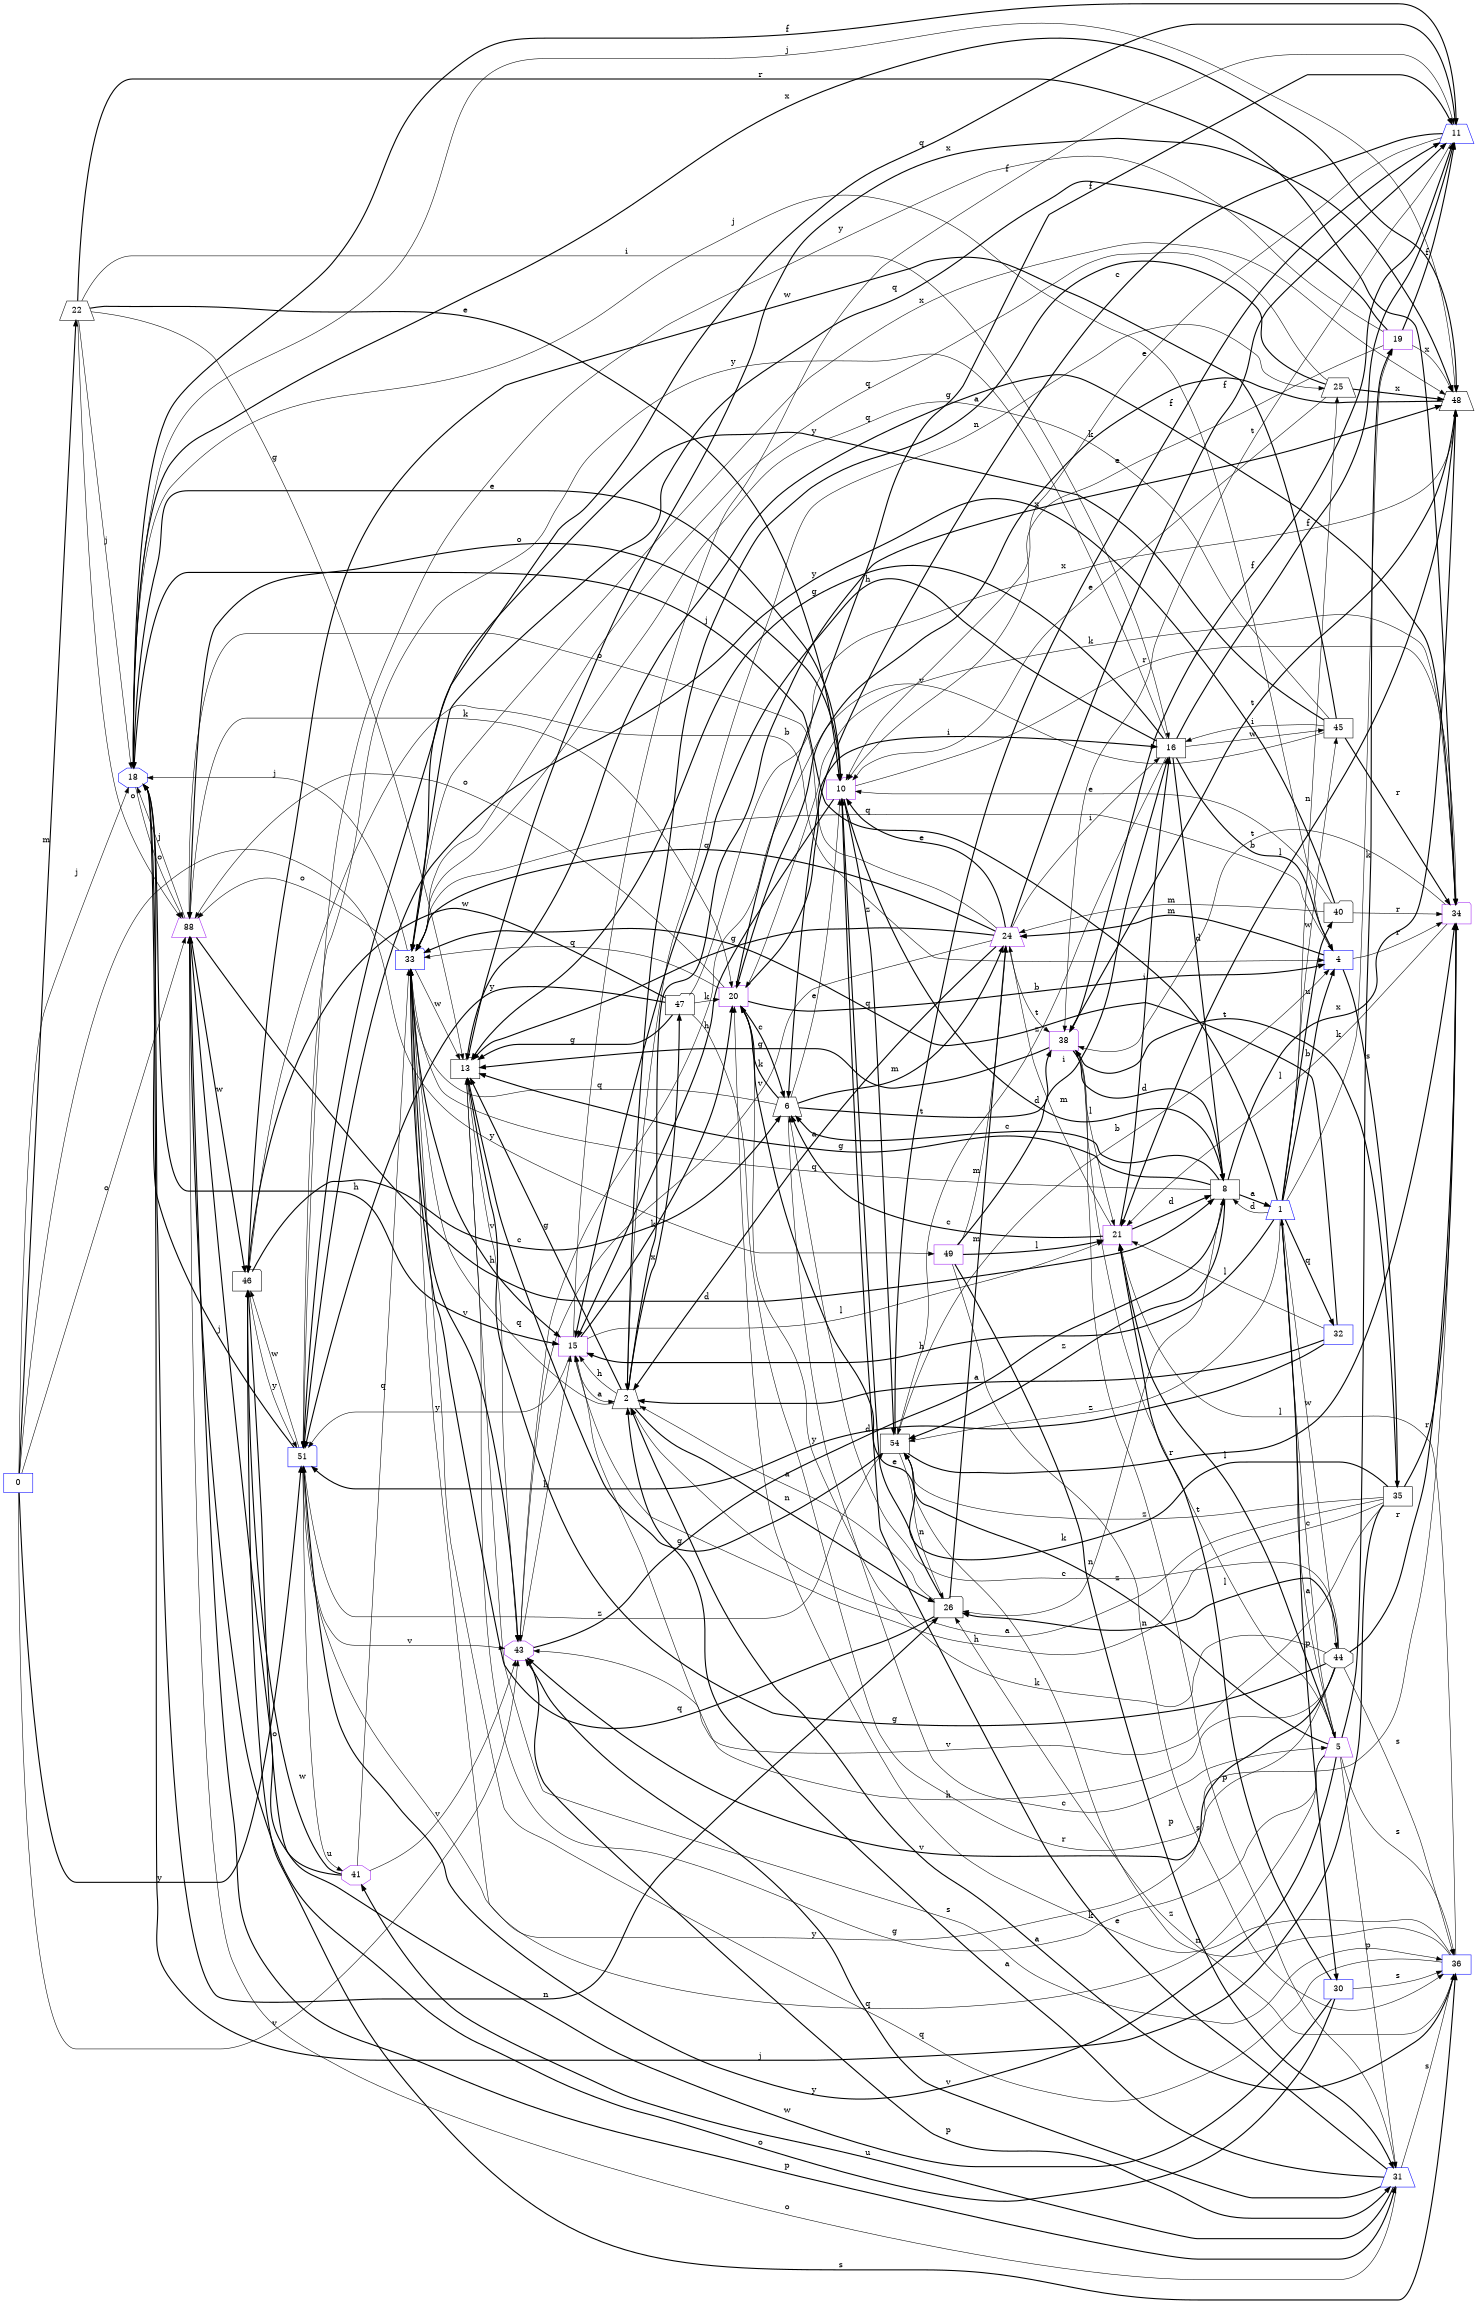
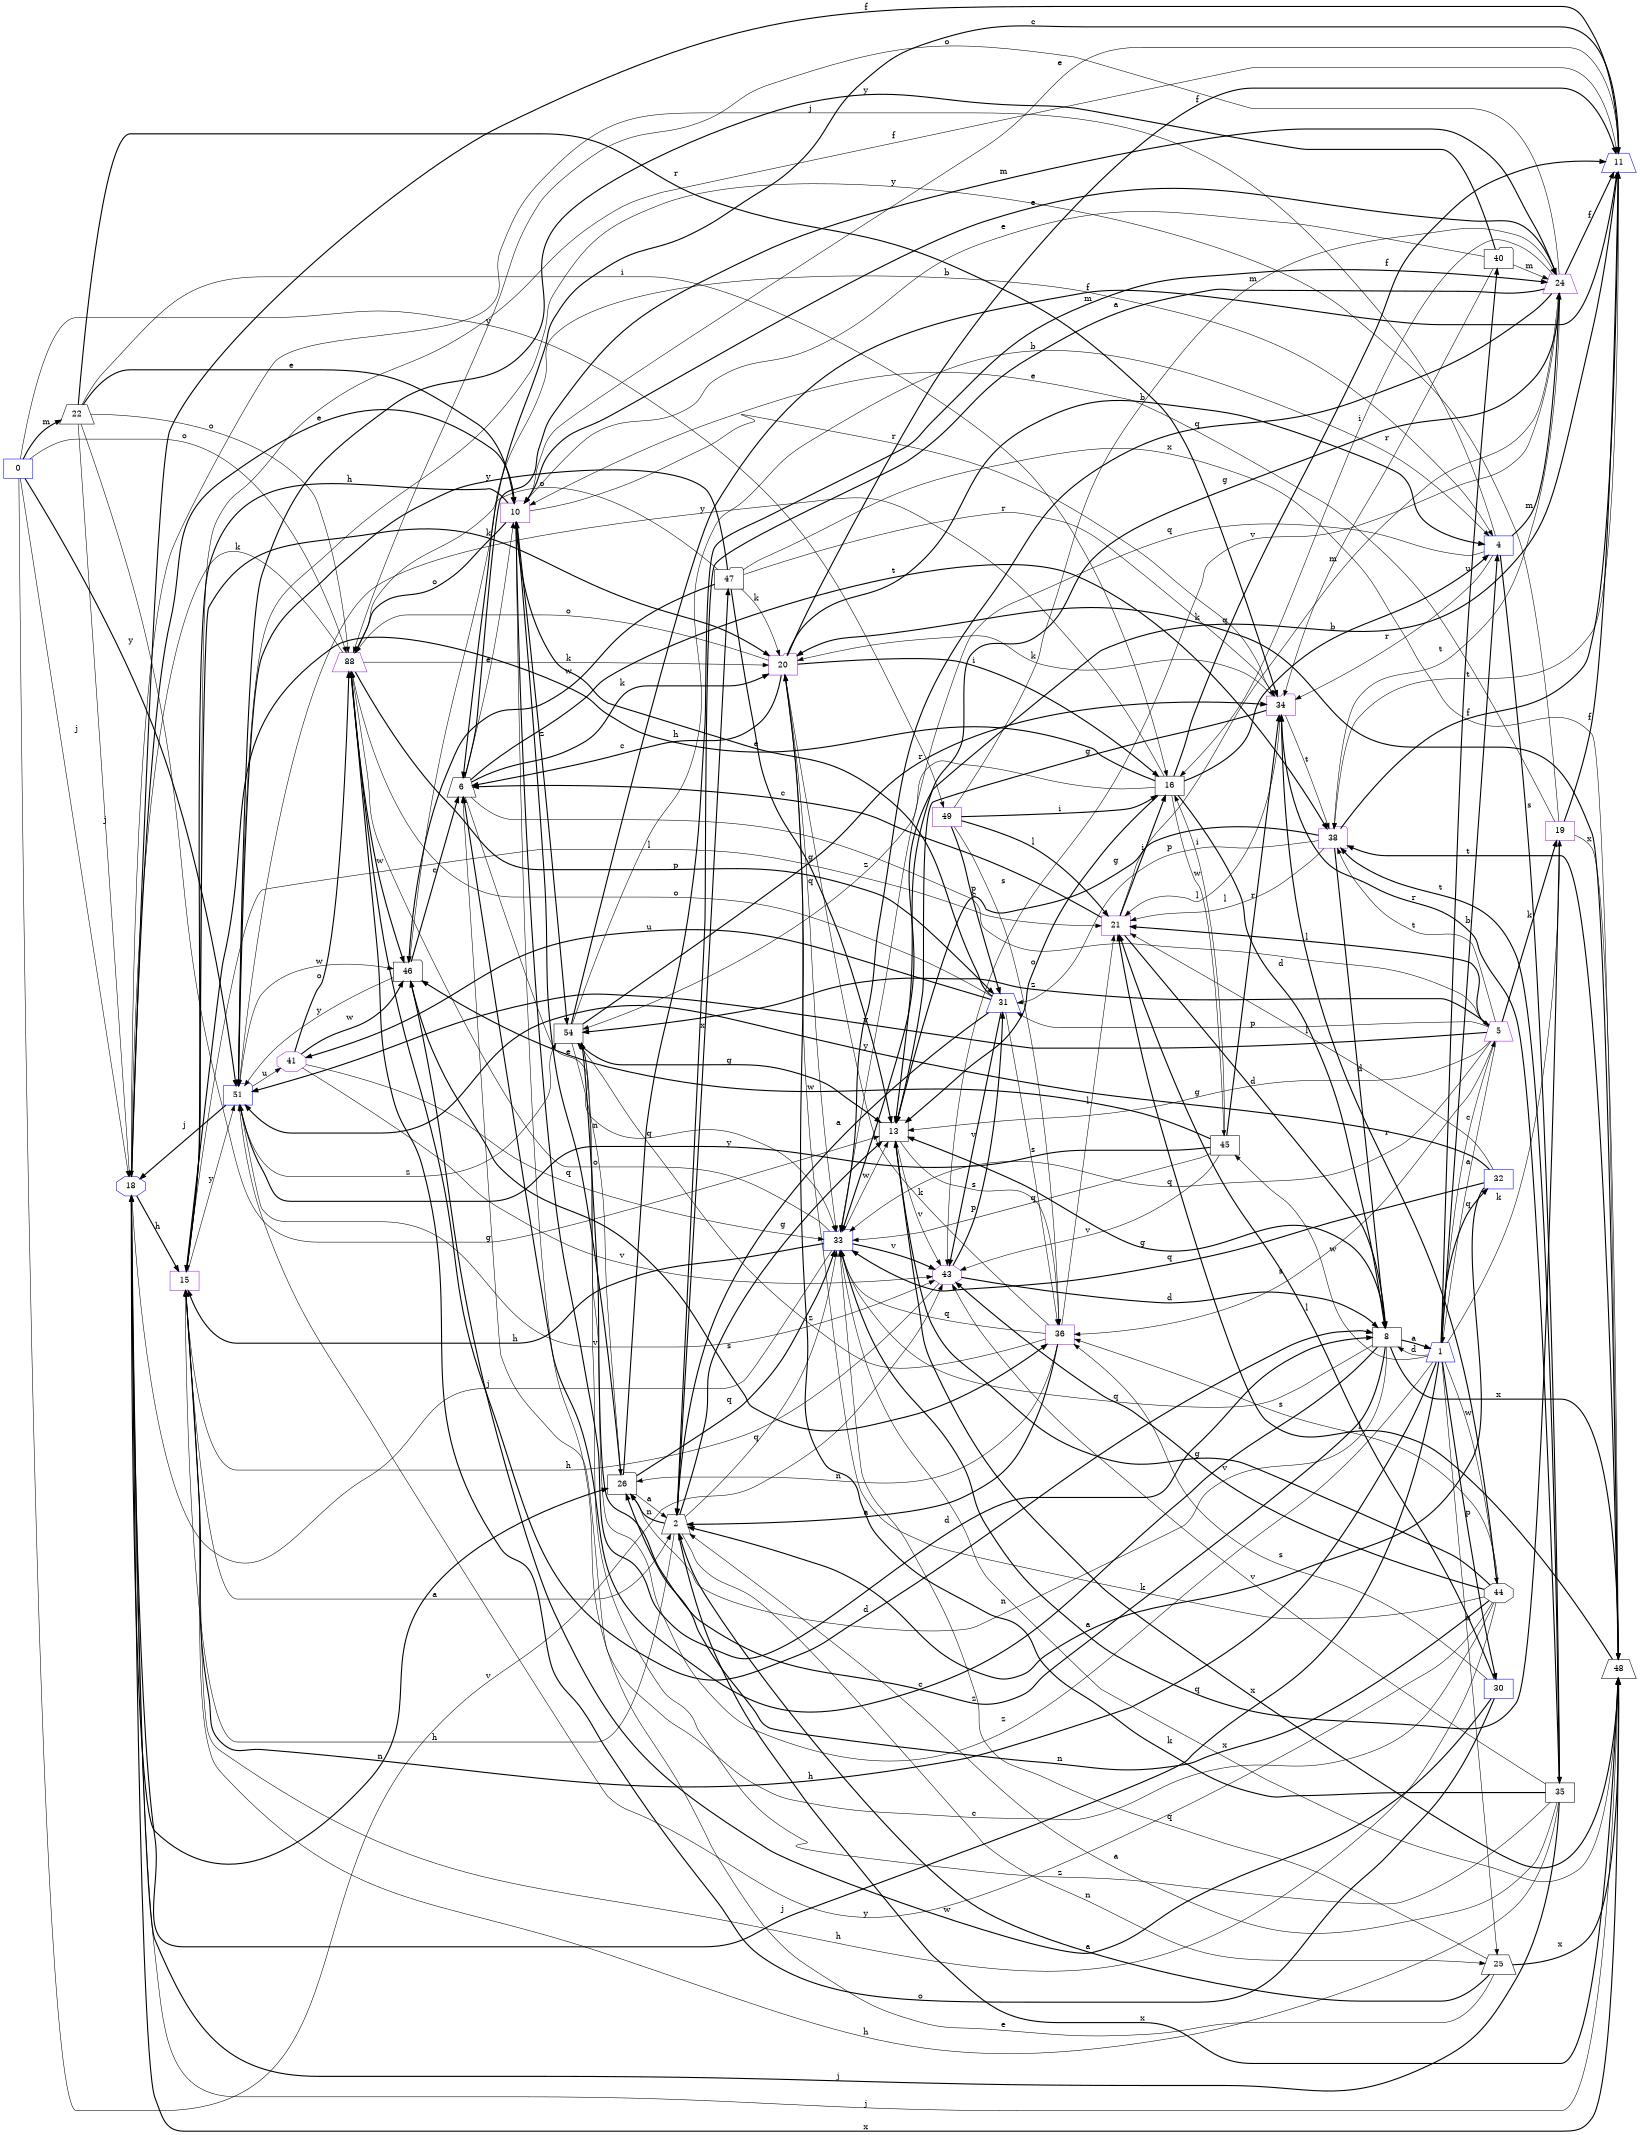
(814, 592) -> (1033, 962)
(160, 837) -> (238, 547)
(159, 868) -> (524, 491)
(1457, 1965) -> (1060, 1335)
